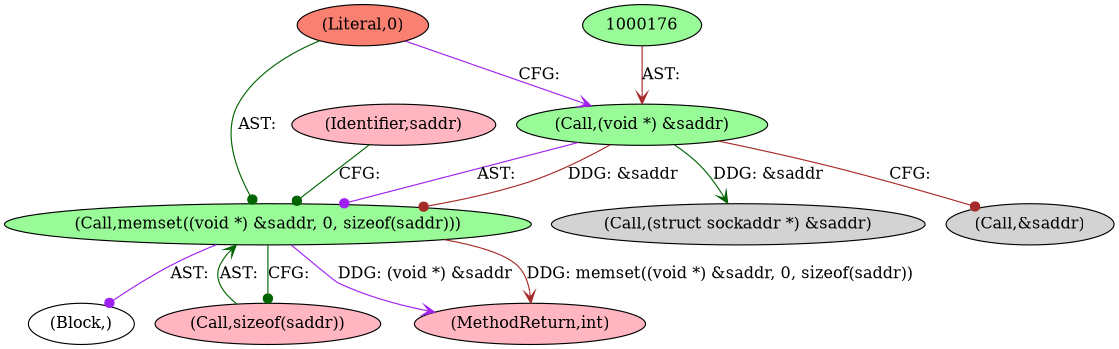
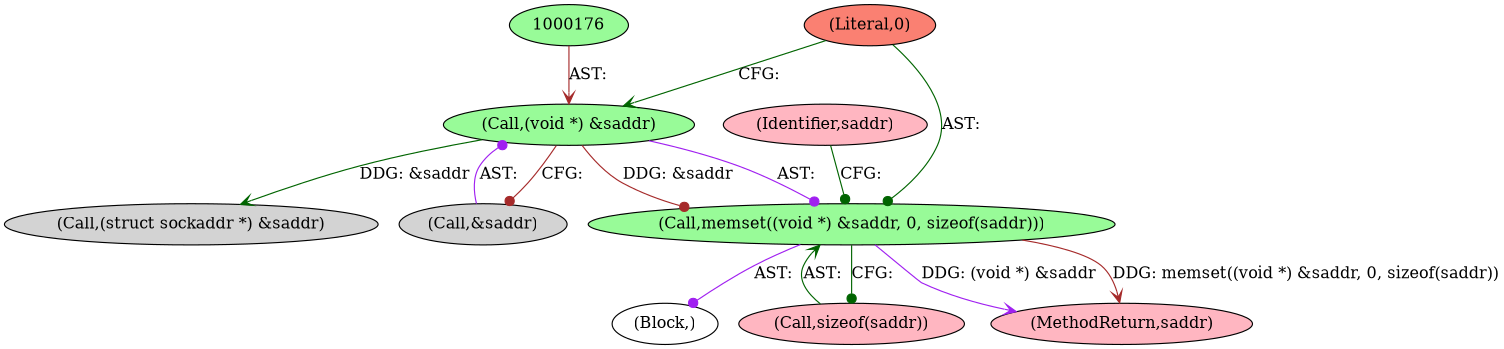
(493, 71) -> (730, 71)
none -> (477, 172)
(530, 324) -> (1122, 324)
